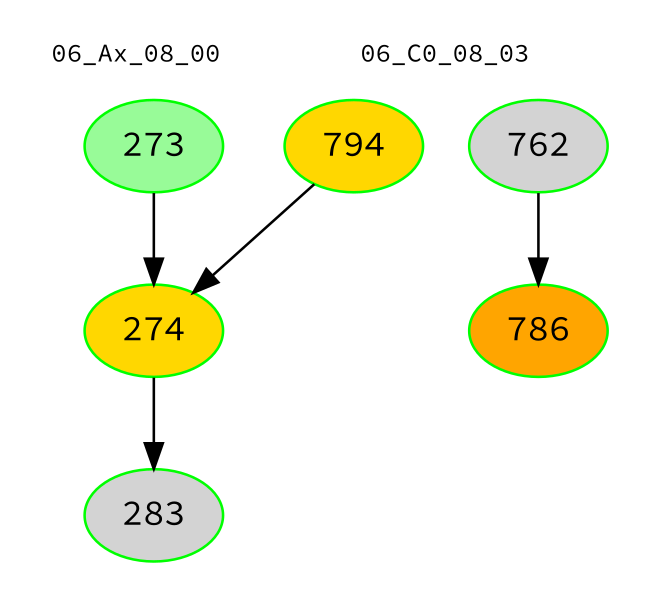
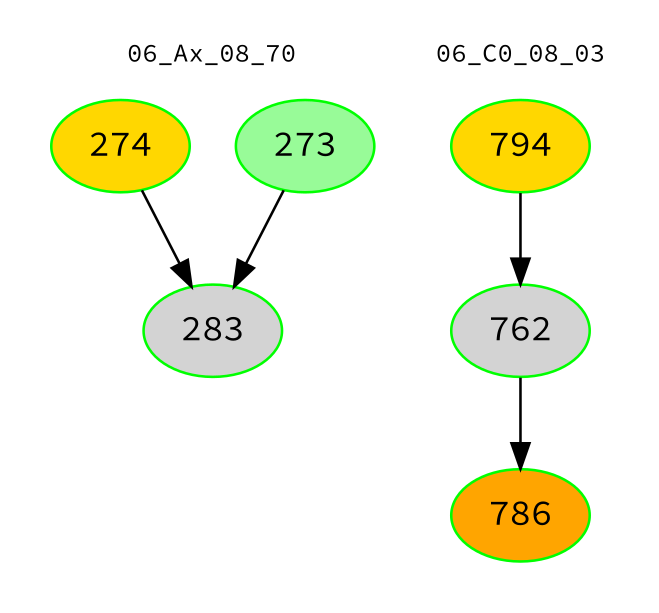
(137, 55) -> (213, 55)
(281, 214) -> (520, 226)
(154, 226) -> (265, 227)
